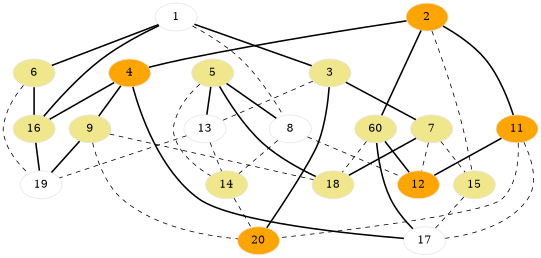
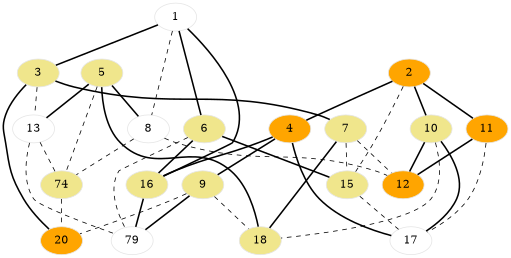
(376, 129) -> (431, 129)
none -> (289, 162)
(41, 185) -> (132, 241)
(227, 185) -> (62, 185)
(421, 219) -> none
